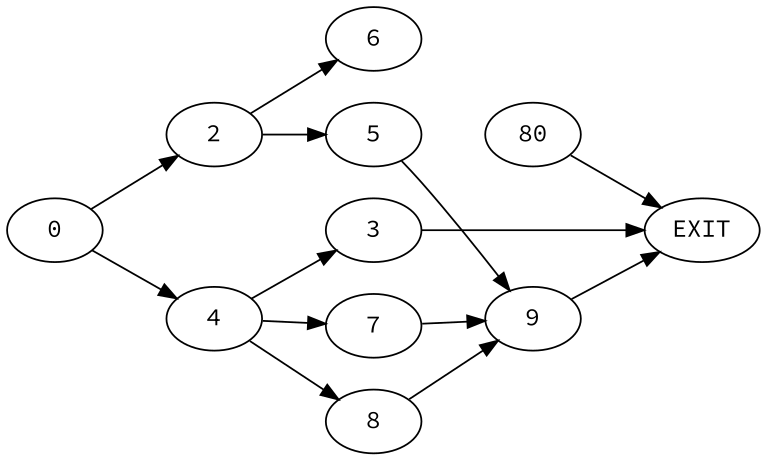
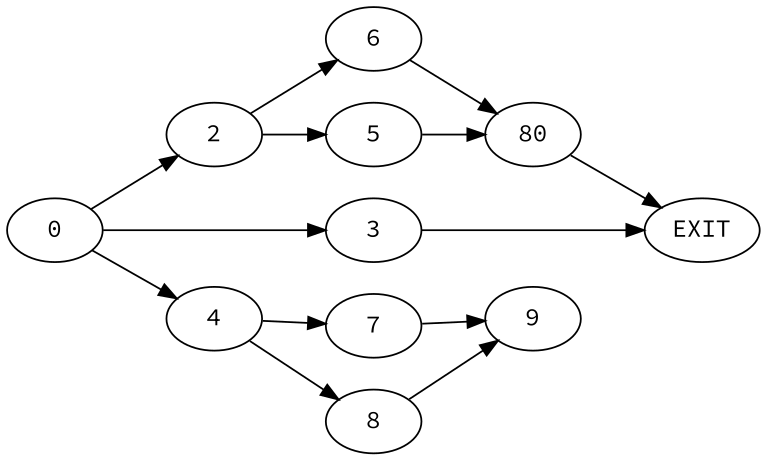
none -> (446, 82)
(451, 218) -> (445, 135)
(286, 279) -> (206, 230)
(608, 280) -> none
